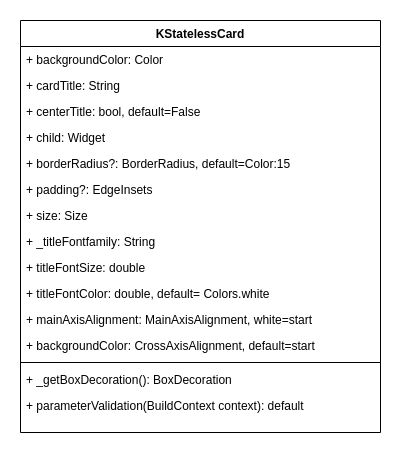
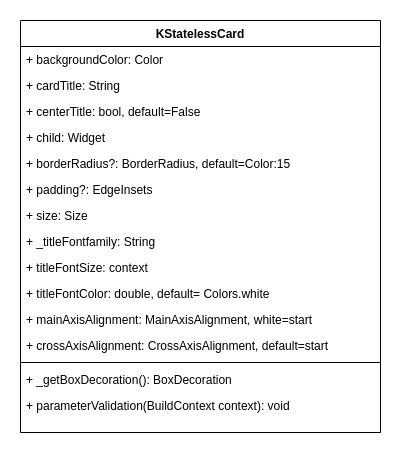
(93, 269) -> (98, 269)
(186, 347) -> (193, 347)
(186, 407) -> (176, 407)
